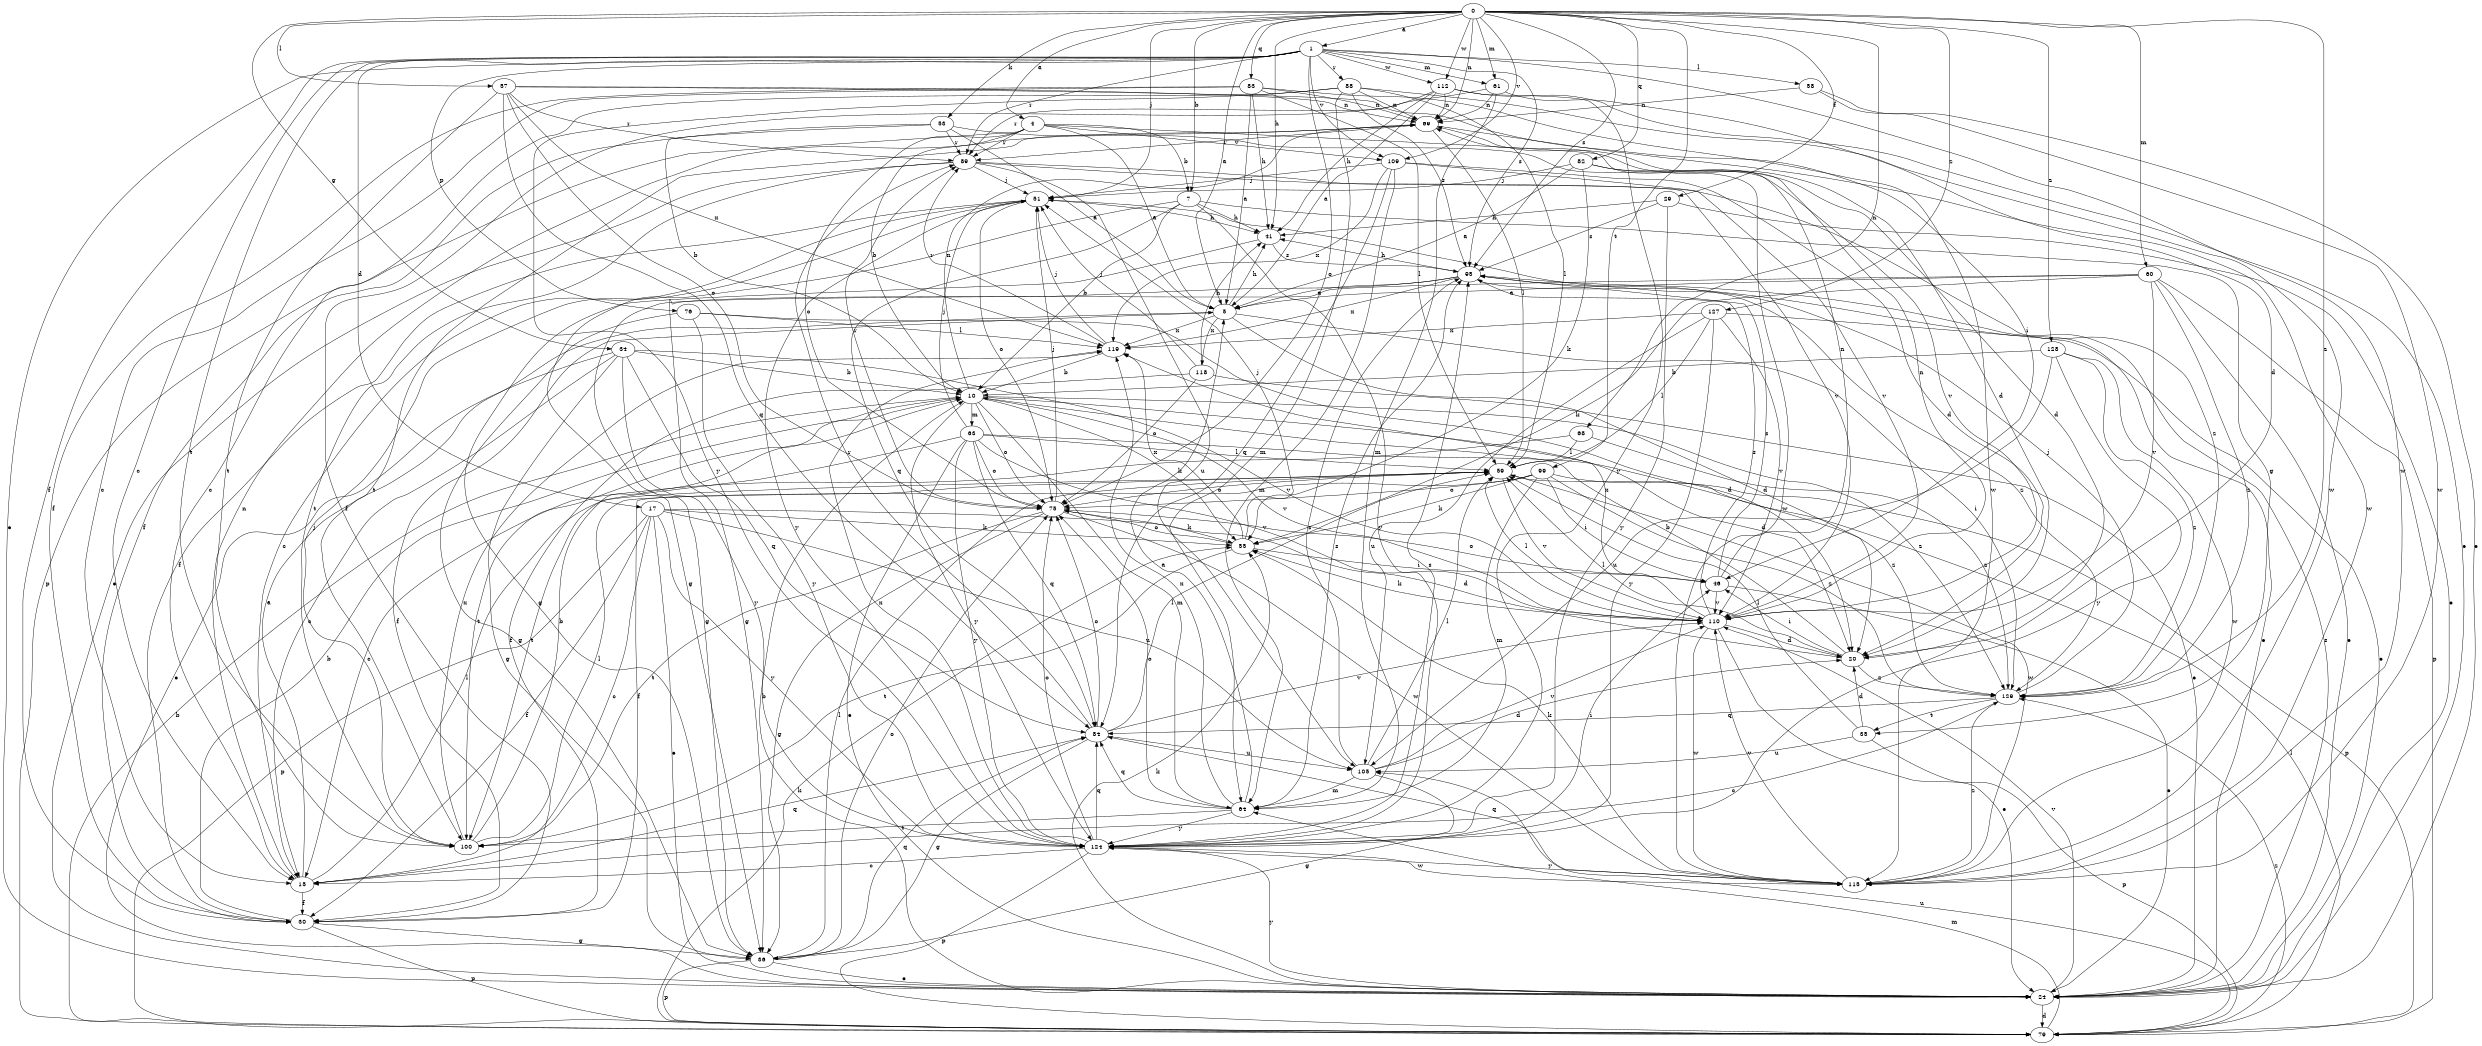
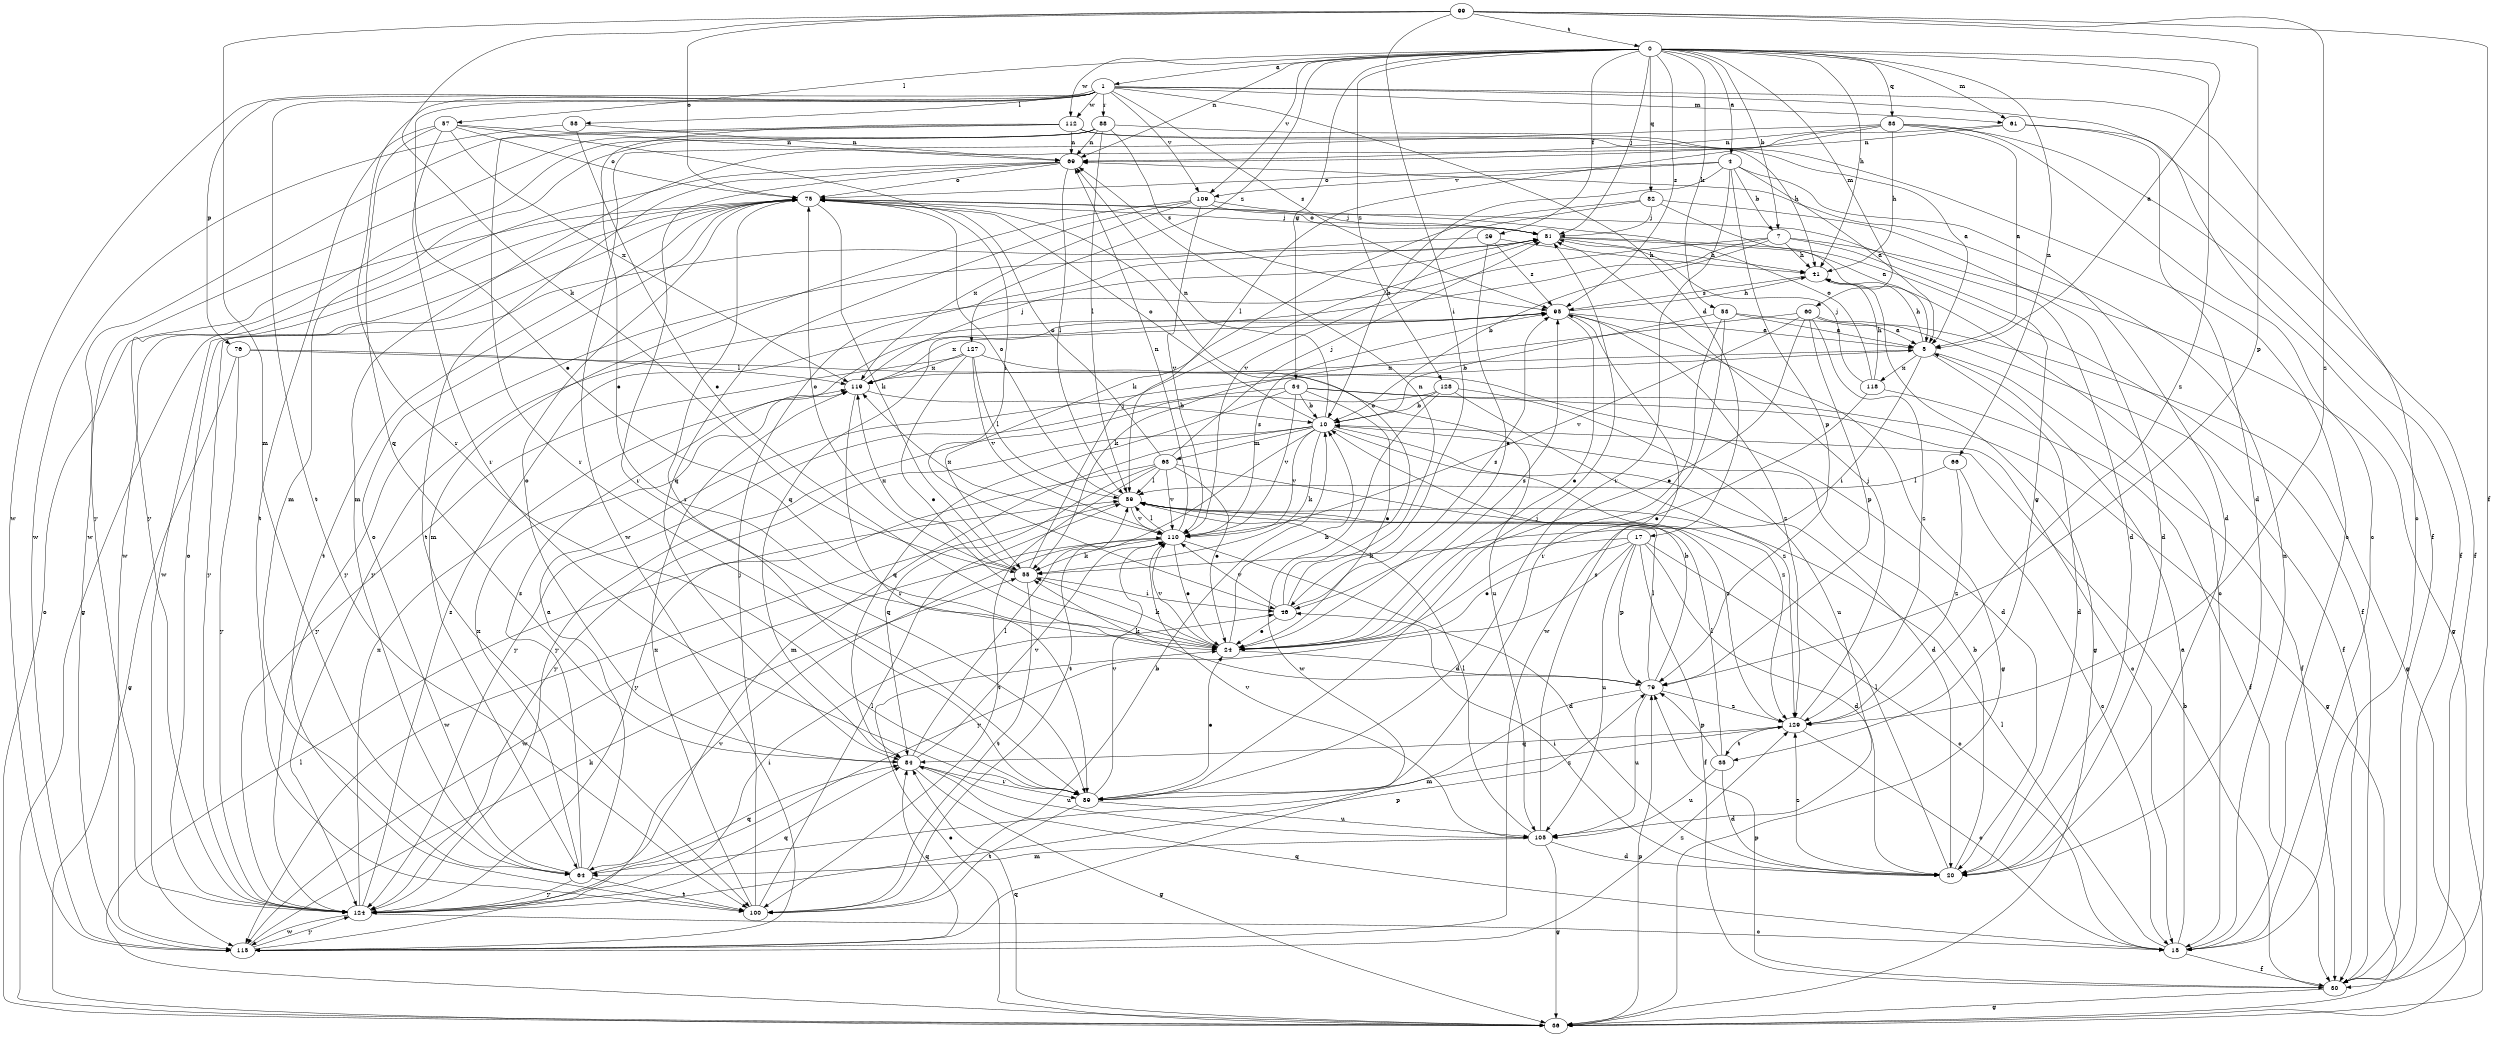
(1681, 163) -> (1554, 30)
(1287, 347) -> (942, 180)
(1720, 361) -> (1609, 531)
(1581, 434) -> (1955, 462)
(1426, 986) -> none
